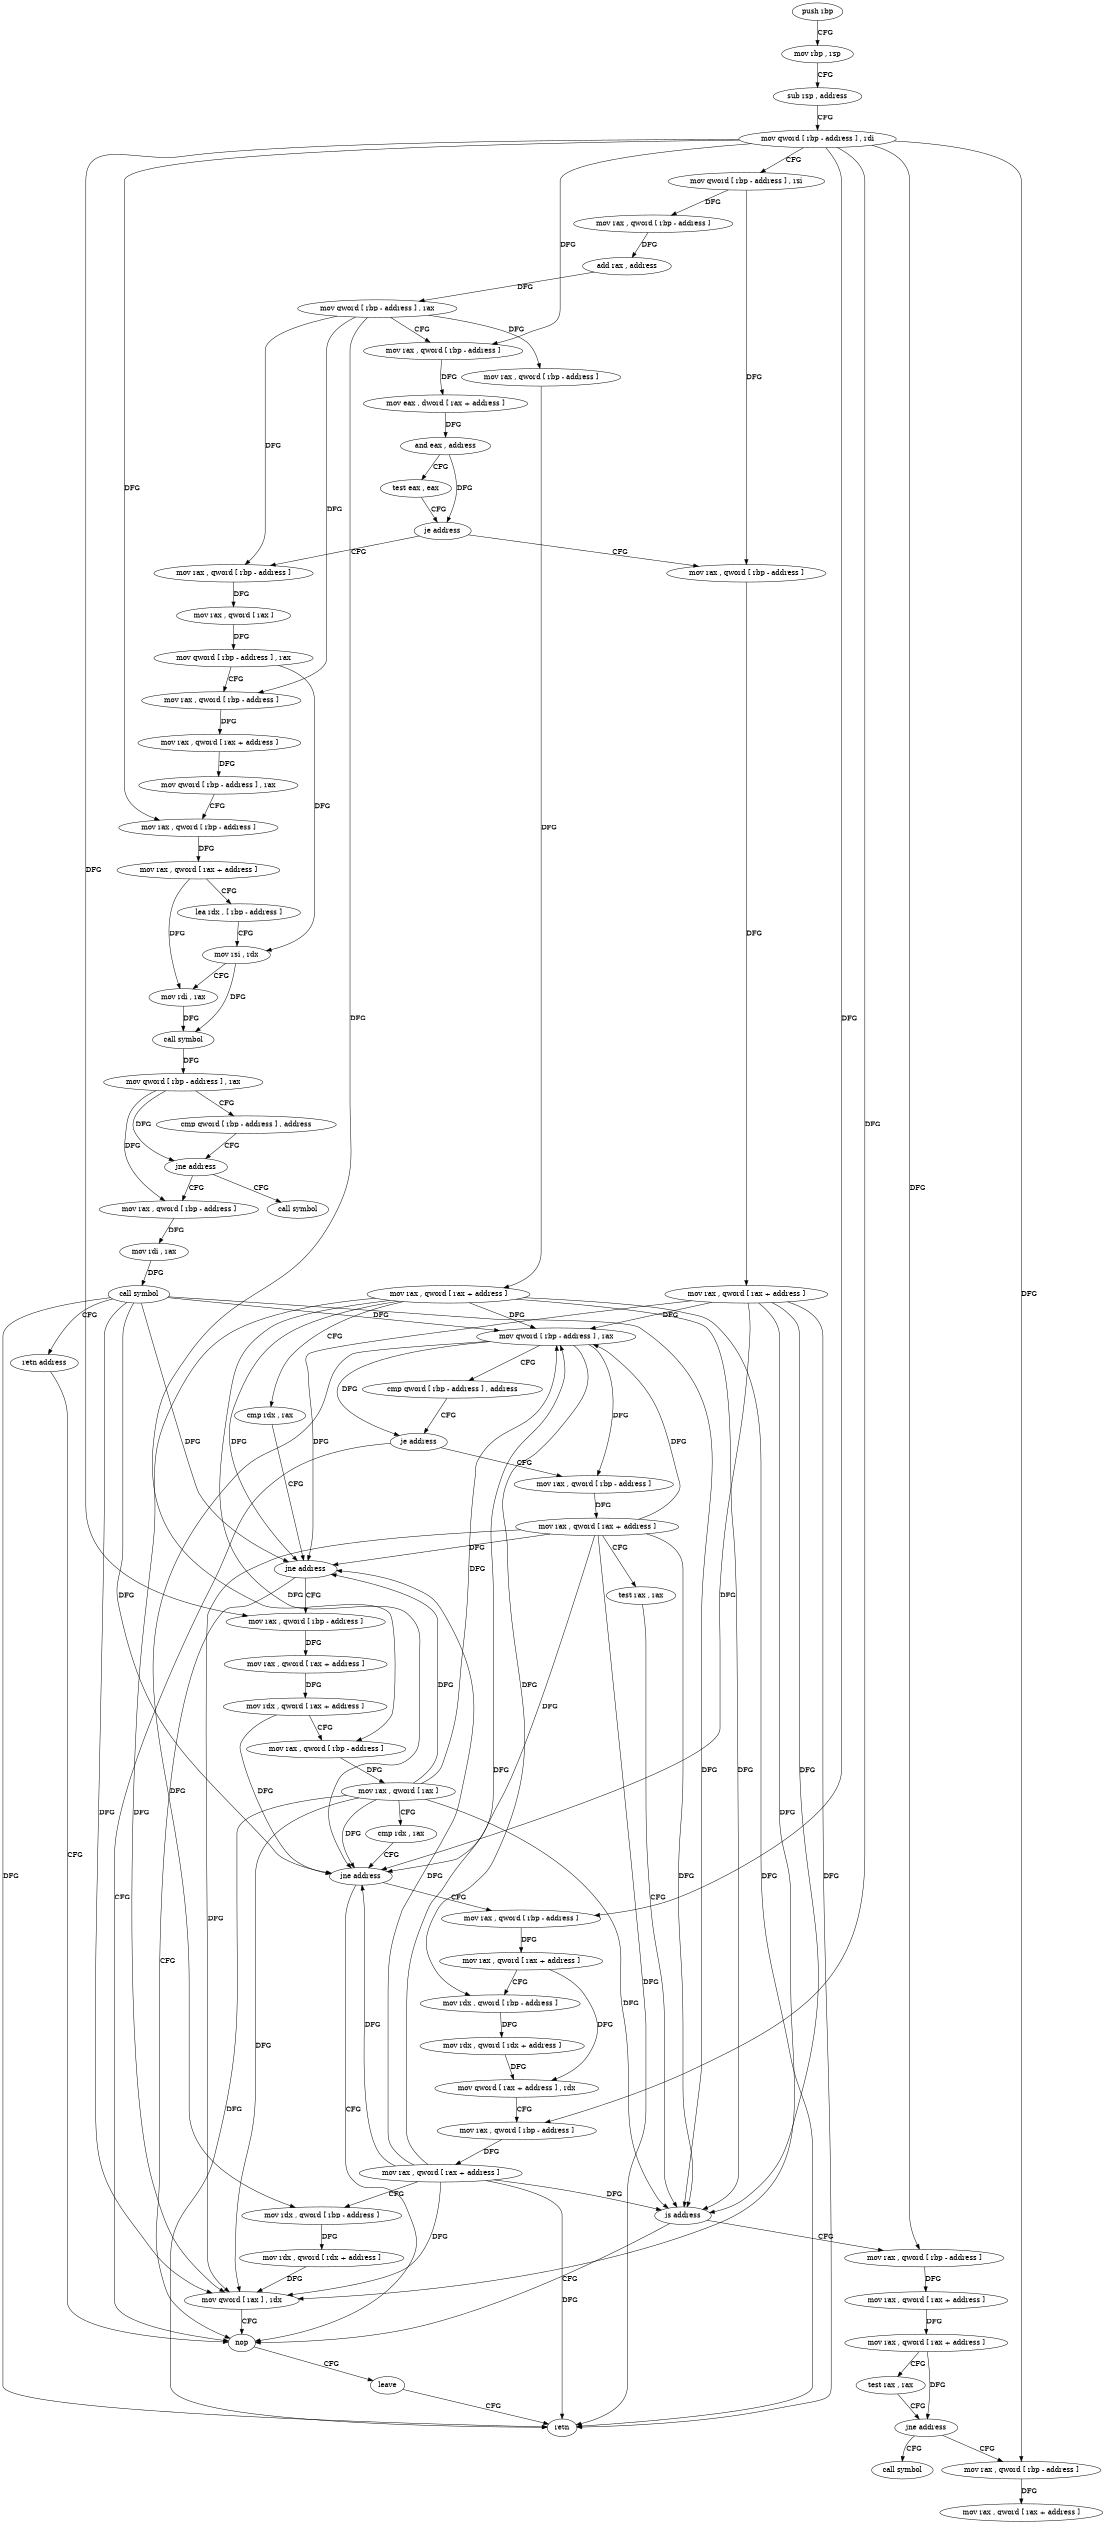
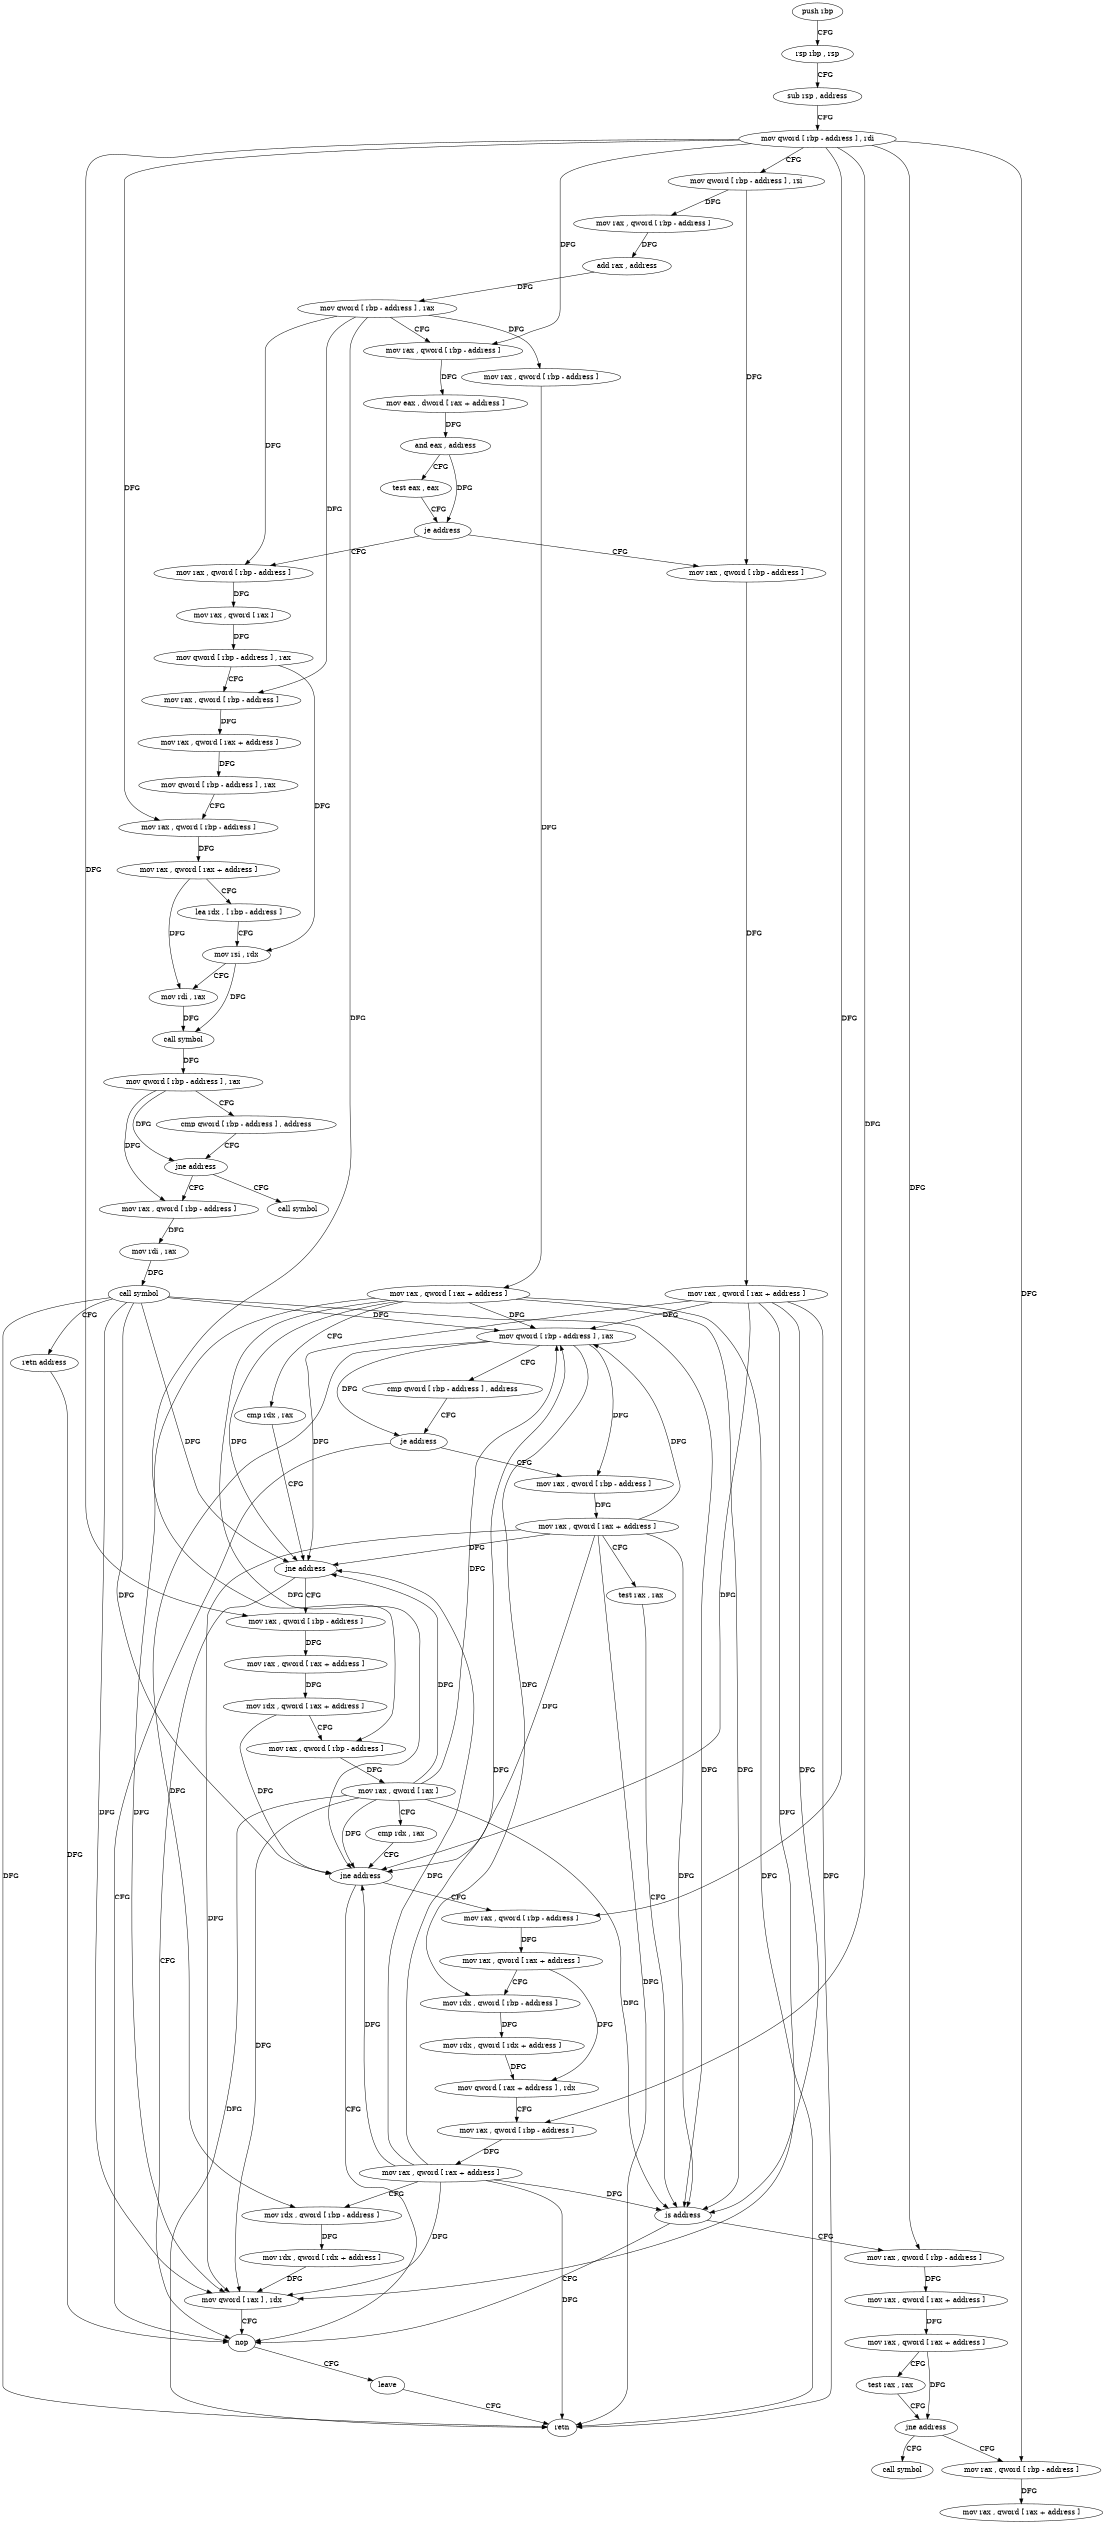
(818, 54) -> (818, 54)
(75, 1855) -> (75, 1855)
